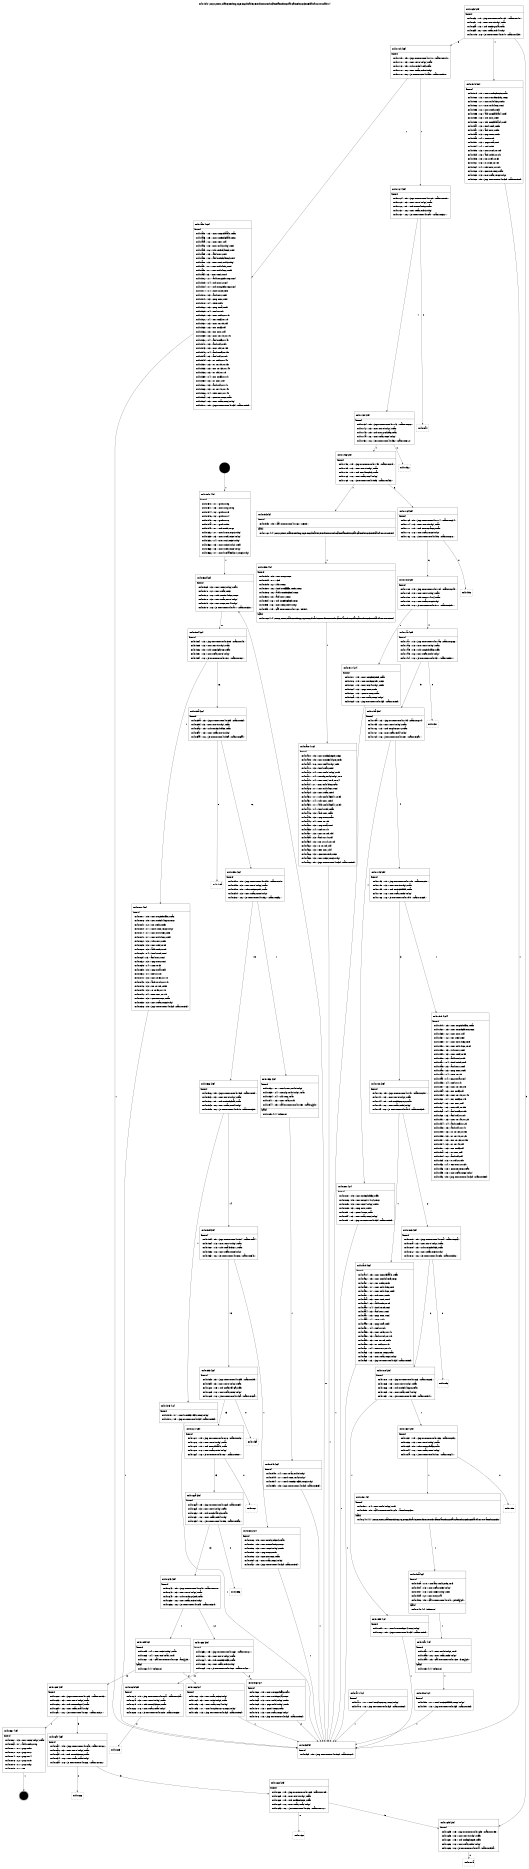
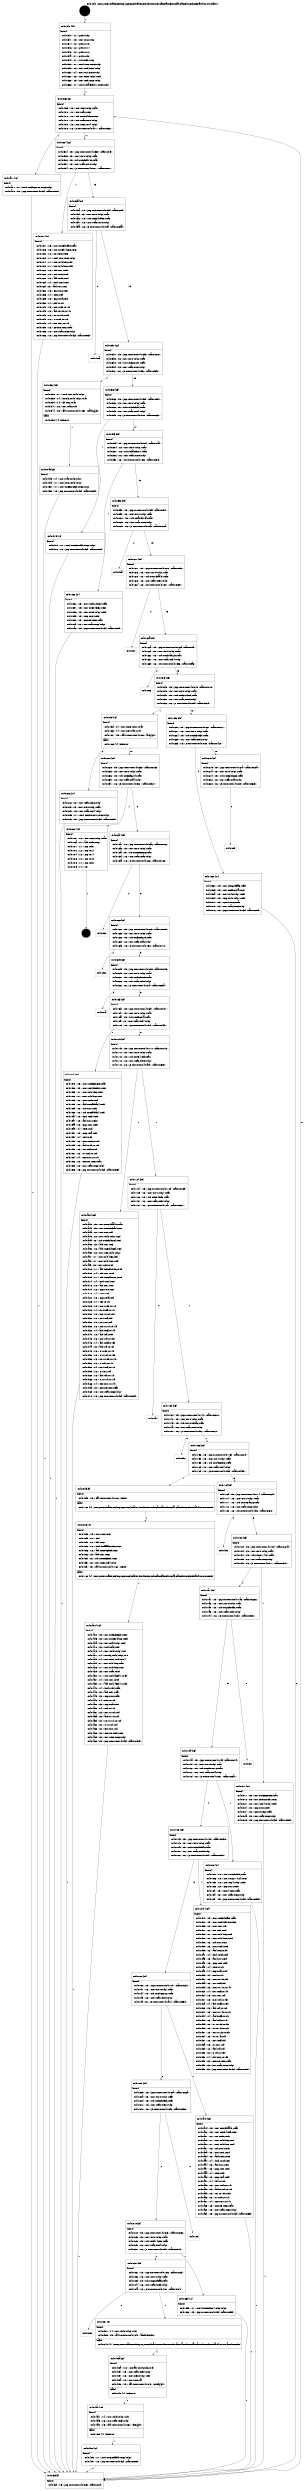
none -> (46, 152)
(525, 936) -> (140, 992)
